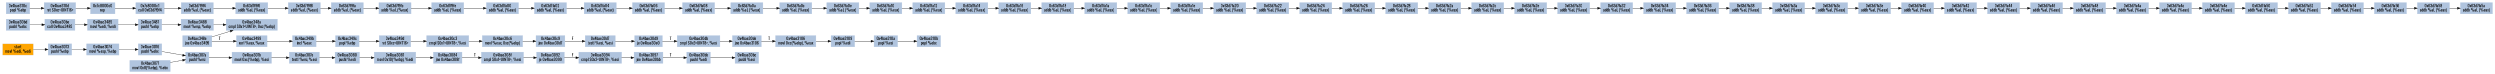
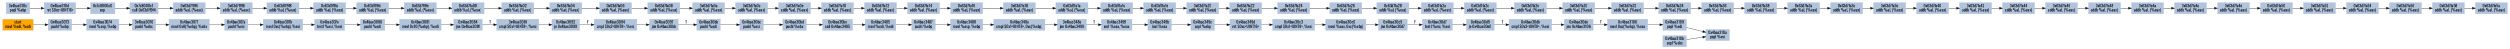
none -> (772, 25)
(221, 34) -> (1050, 25)
(906, 41) -> (1695, 38)
(172, 53) -> (161, 25)
